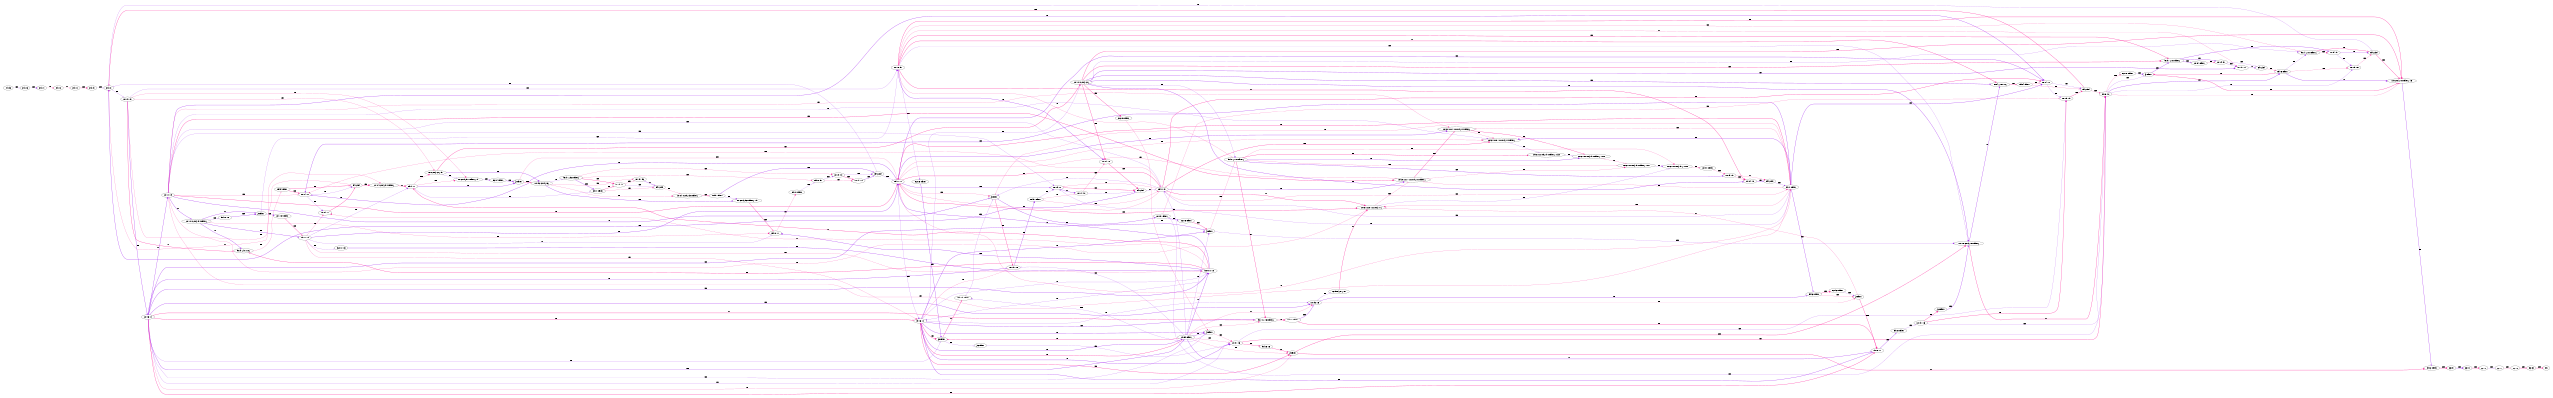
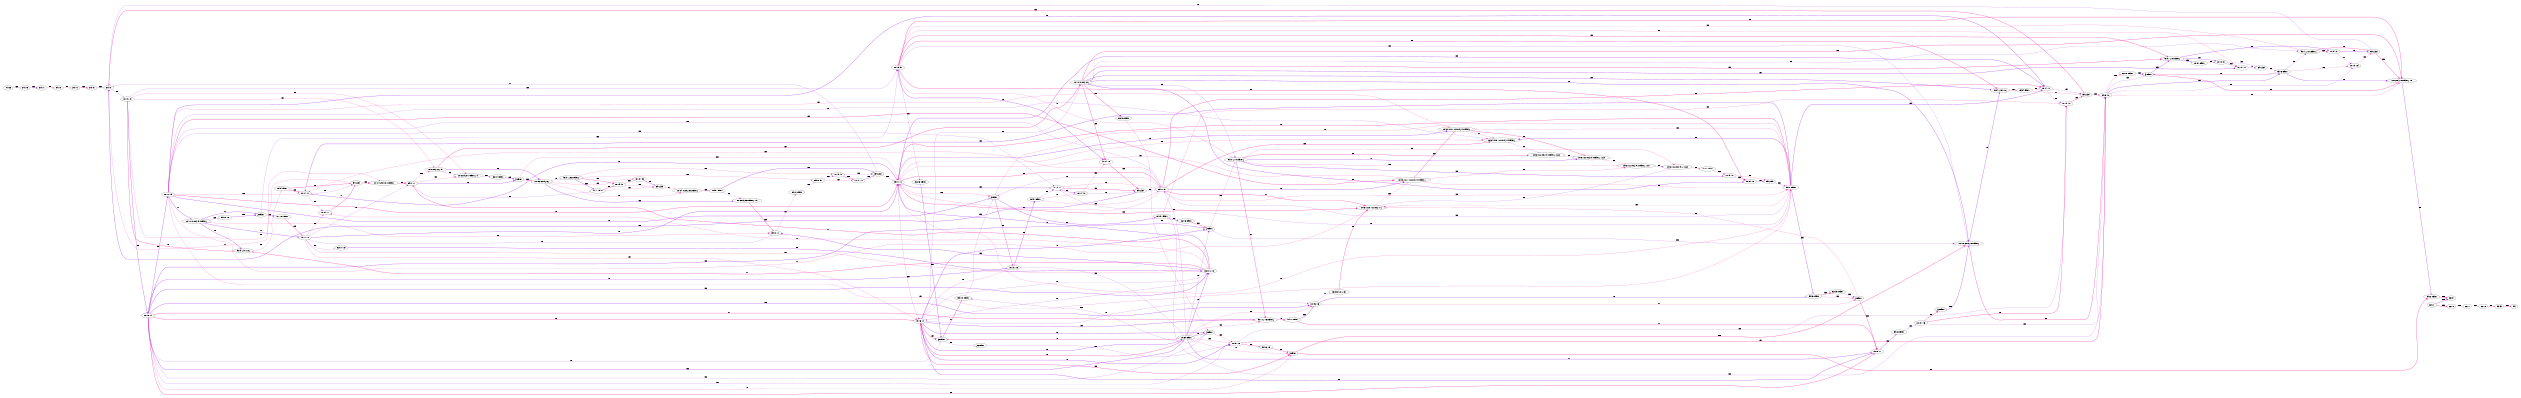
(2459, 368) -> (2441, 302)
